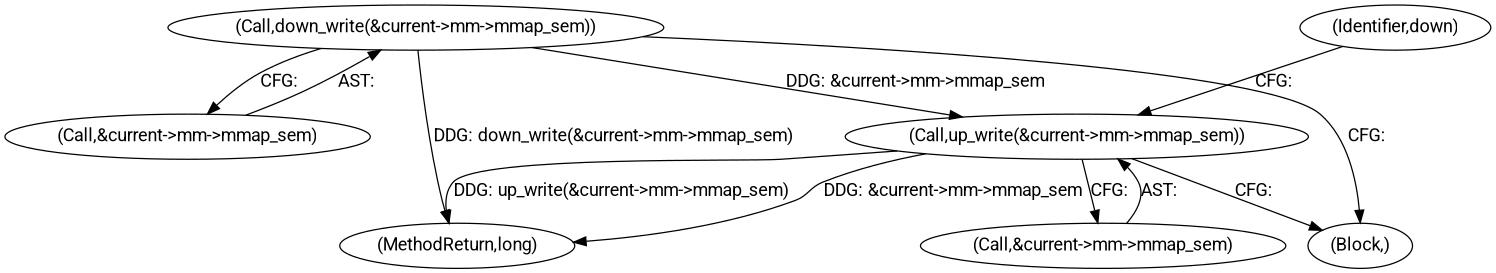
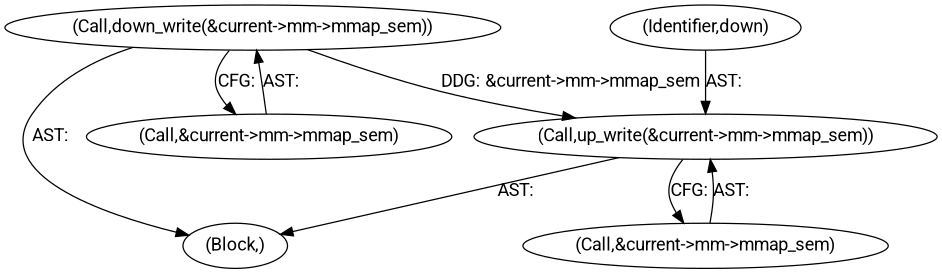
(1276, 82) -> (727, 82)
(1369, 137) -> (53, 137)
(1256, 191) -> (519, 191)
(457, 246) -> none
